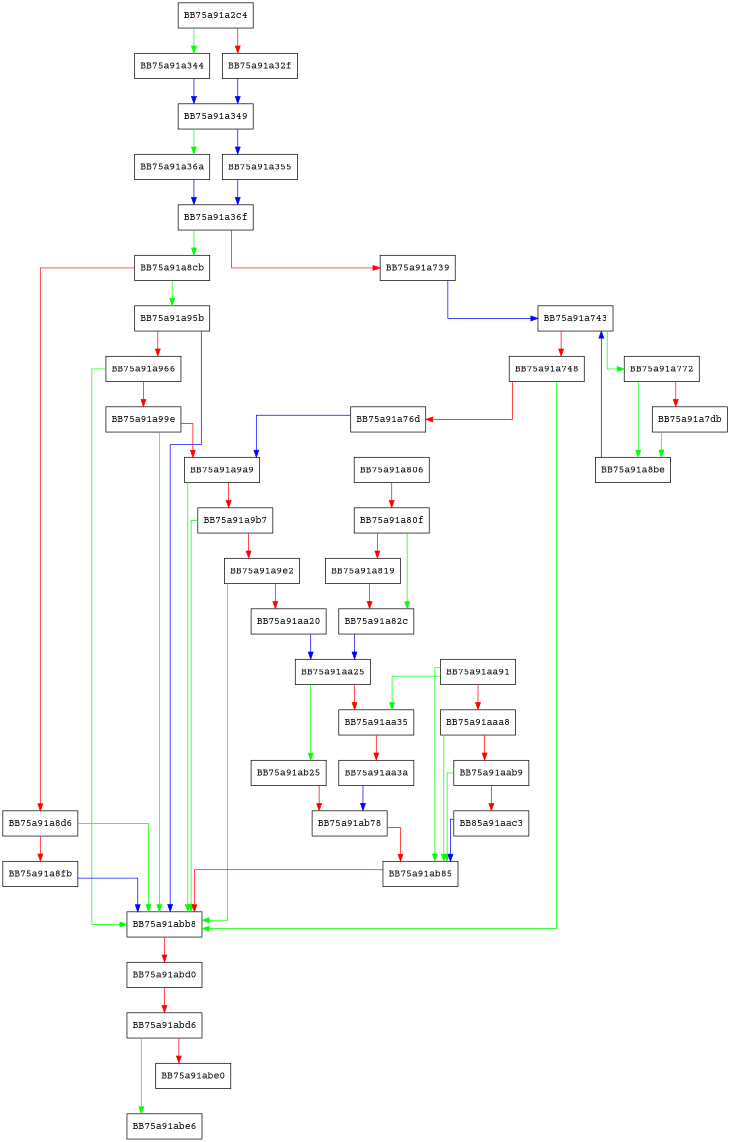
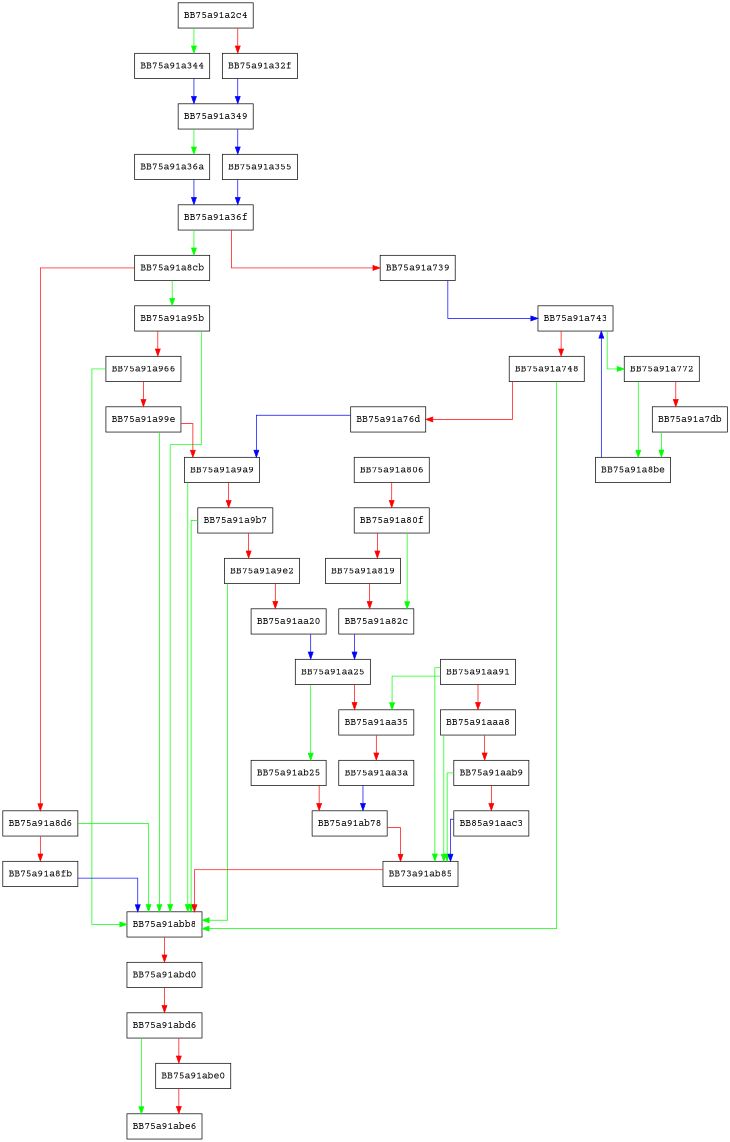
(170, 602) -> (170, 602)
(420, 874) -> (420, 874)
none -> (179, 1098)
